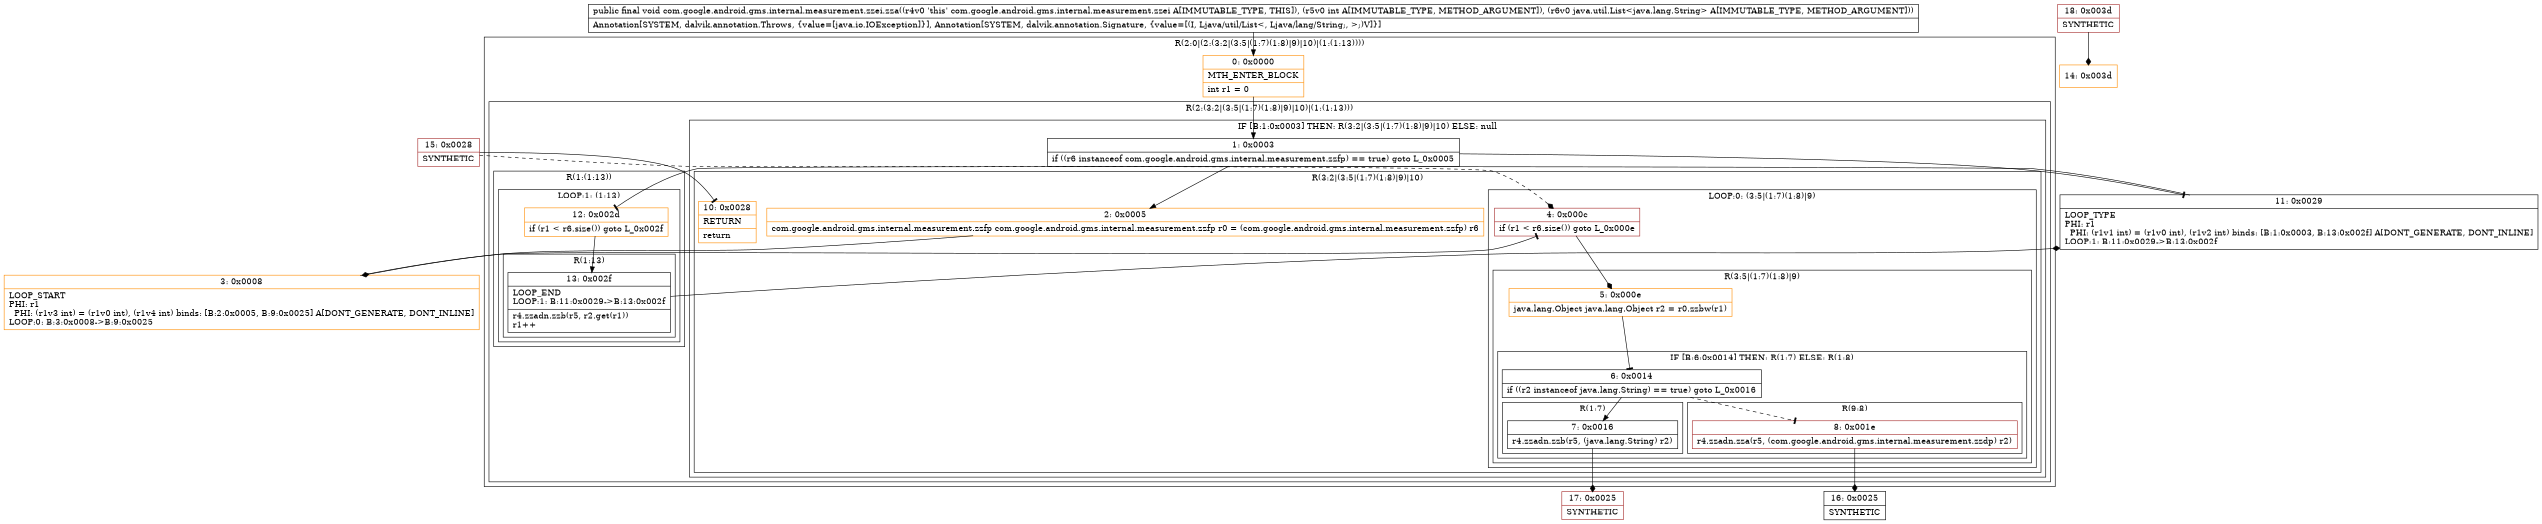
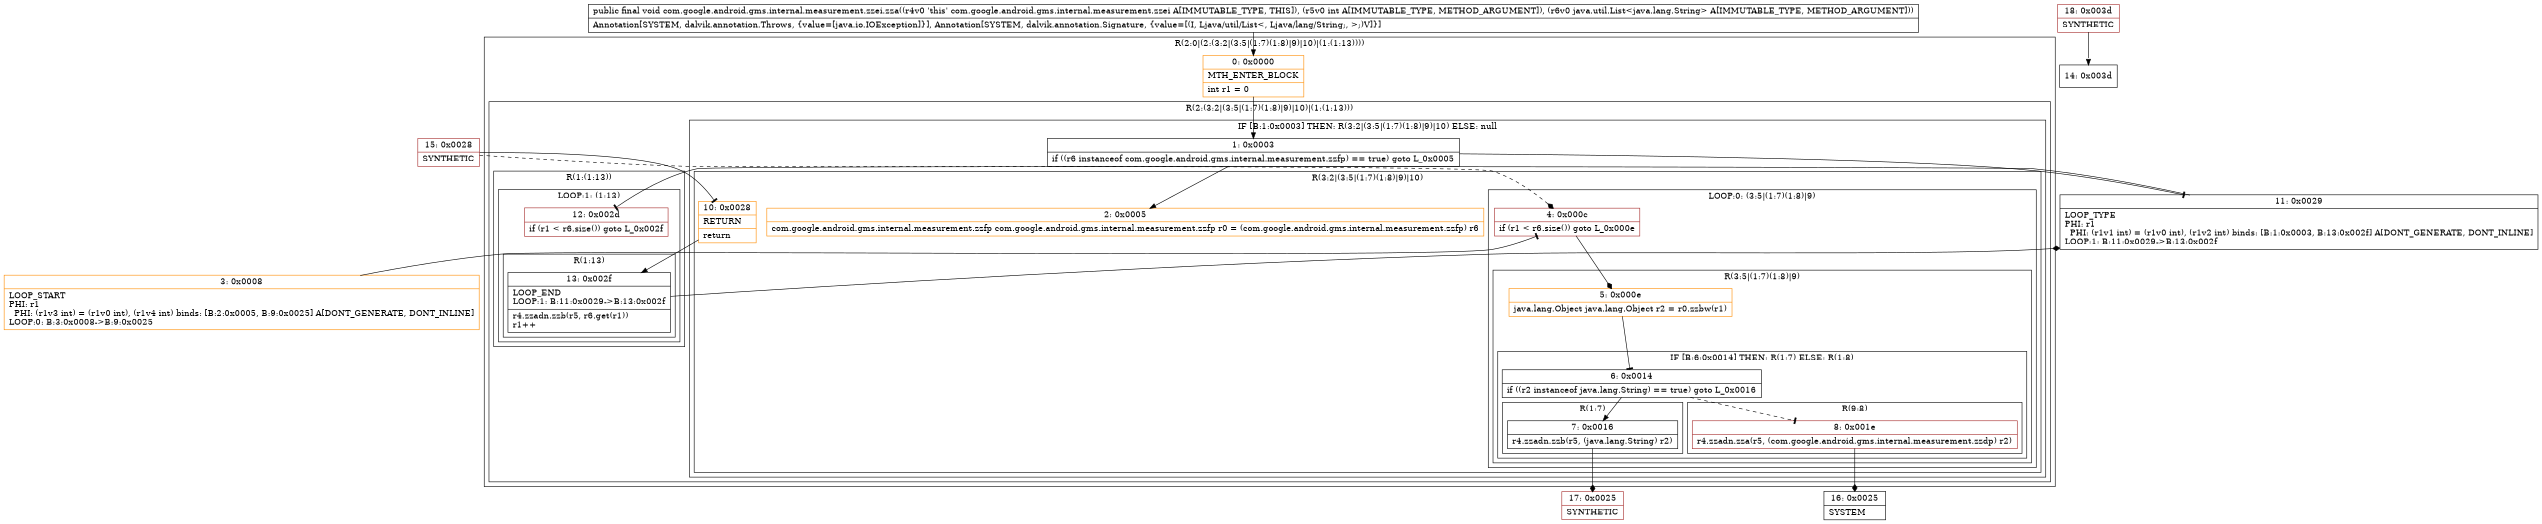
(2088, 45) -> (2088, 45)
(2088, 76) -> (2088, 76)
(596, 222) -> (596, 222)
(594, 247) -> (667, 258)
(777, 249) -> none
(571, 316) -> (571, 316)
(1855, 512) -> (1847, 512)
